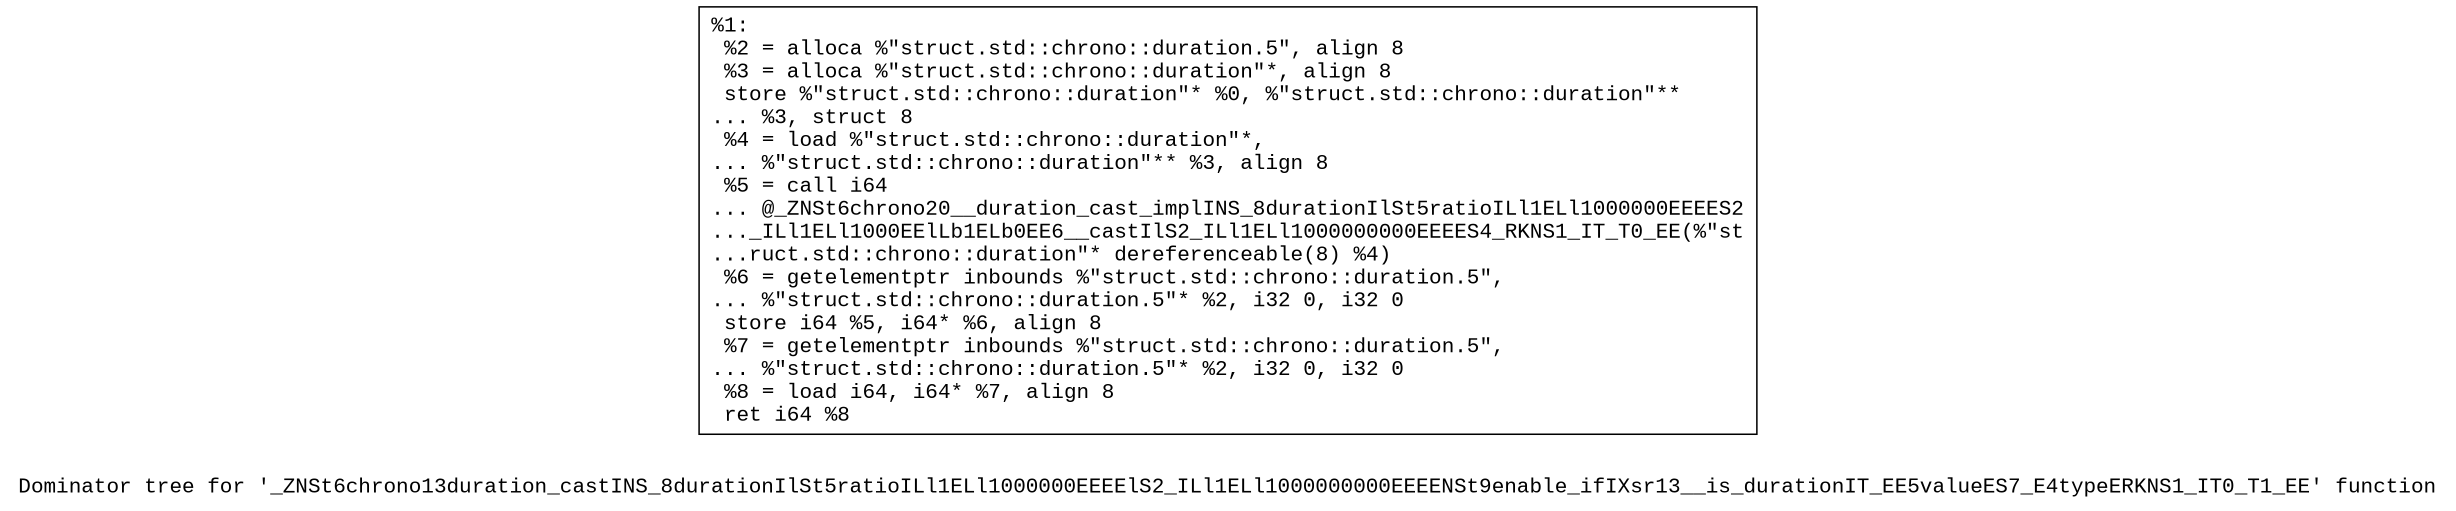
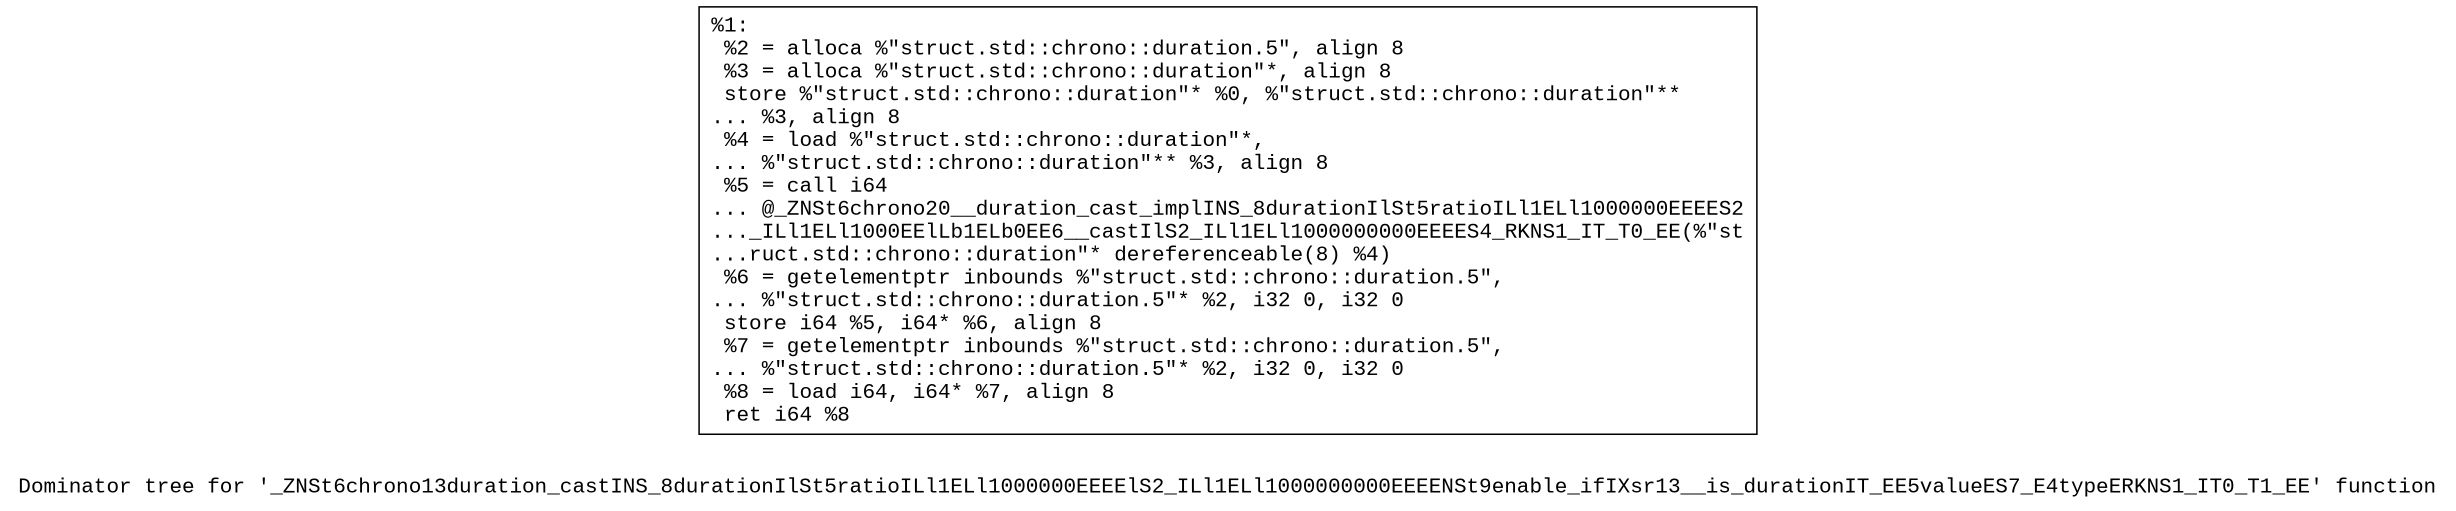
(813, 117) -> (806, 117)
